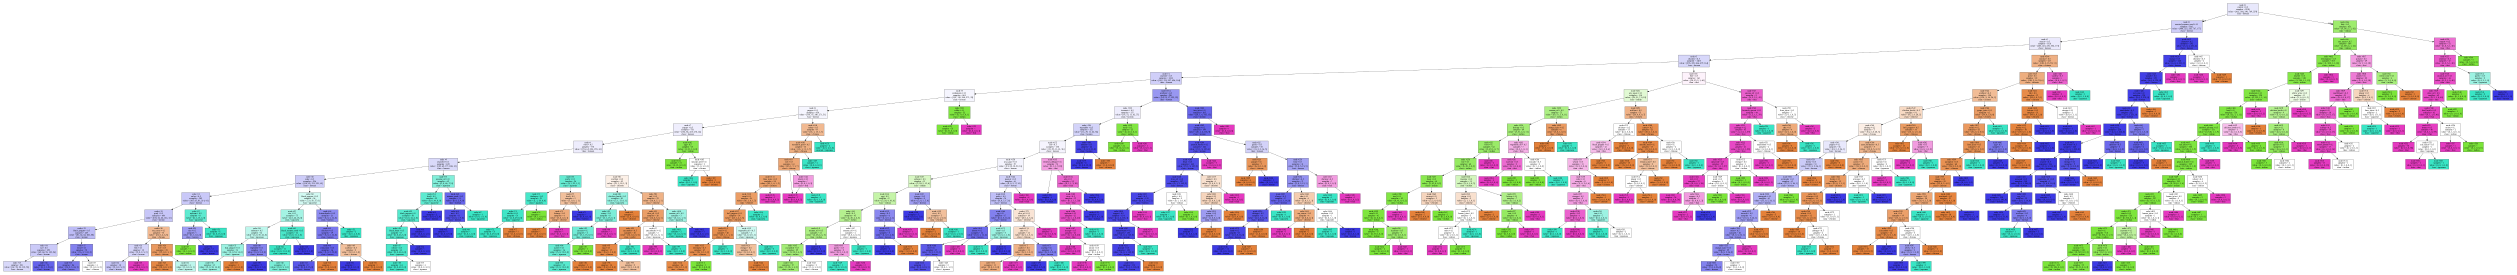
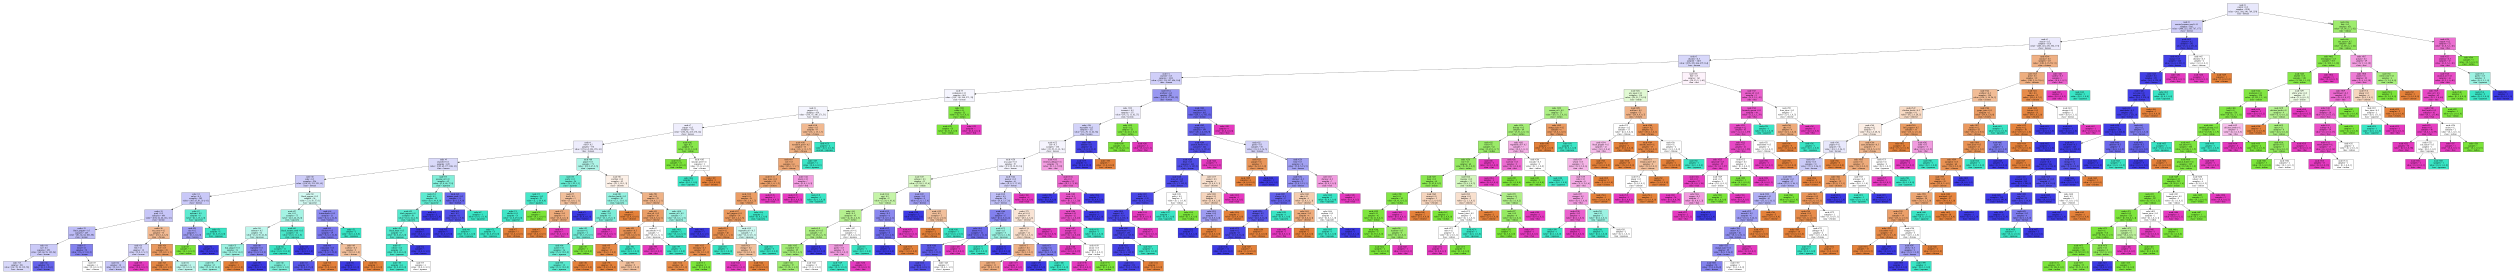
(1751, 103) -> (1753, 105)
(2256, 120) -> (2267, 121)
(2058, 155) -> none
none -> (588, 164)
(791, 181) -> (780, 172)
(1050, 181) -> (1057, 190)
(68, 266) -> none
none -> (736, 266)
